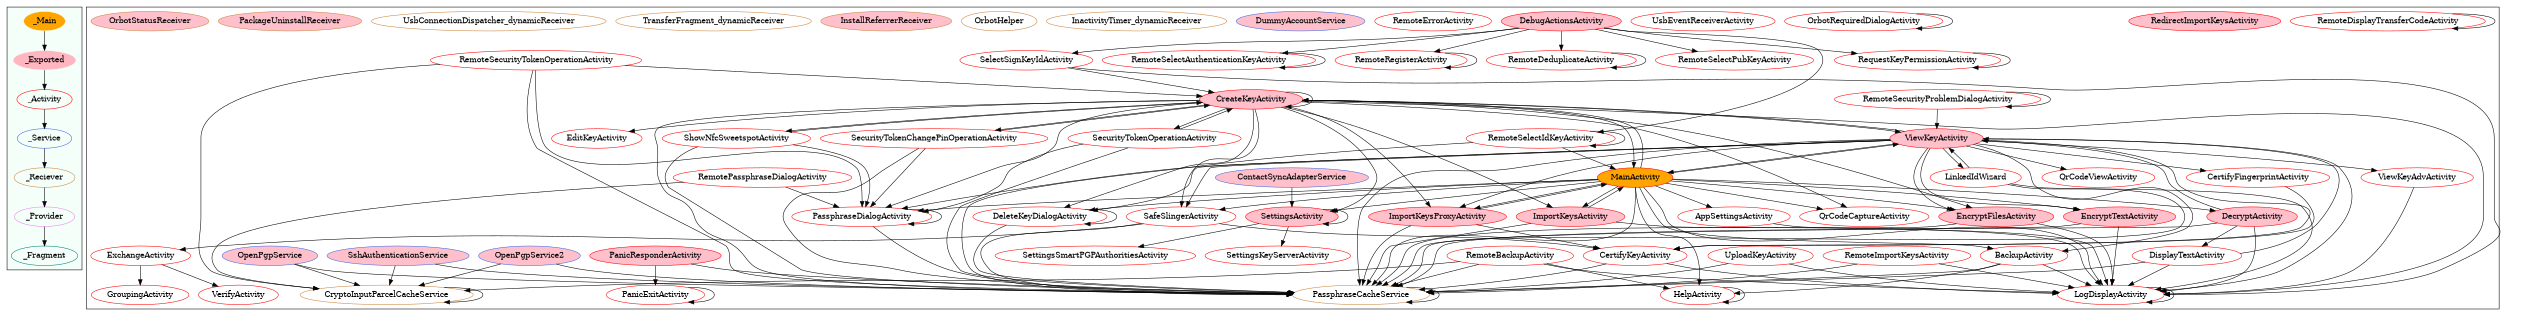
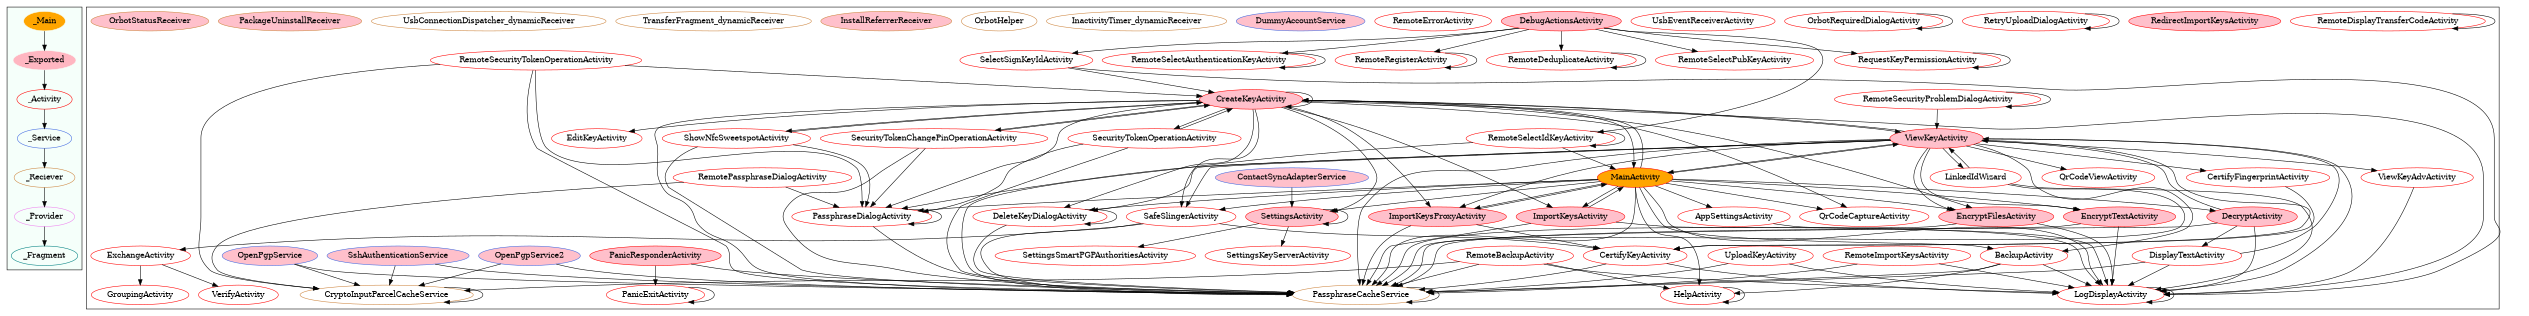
none -> (2036, 21)
